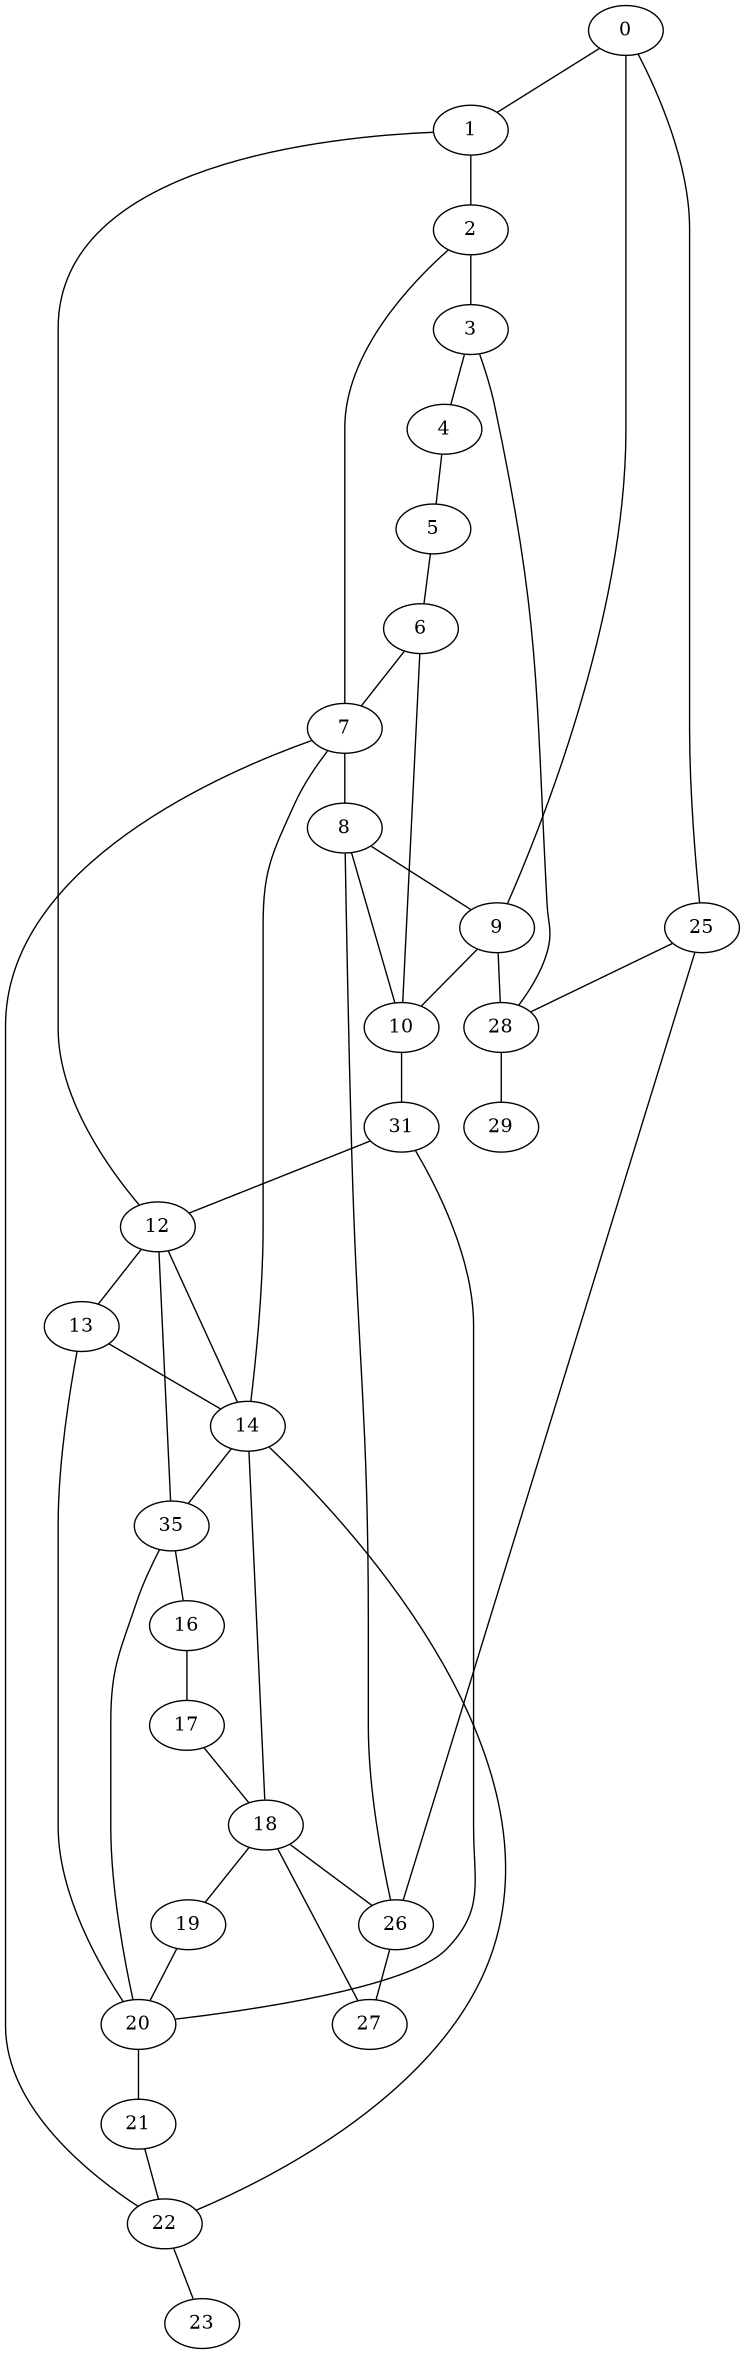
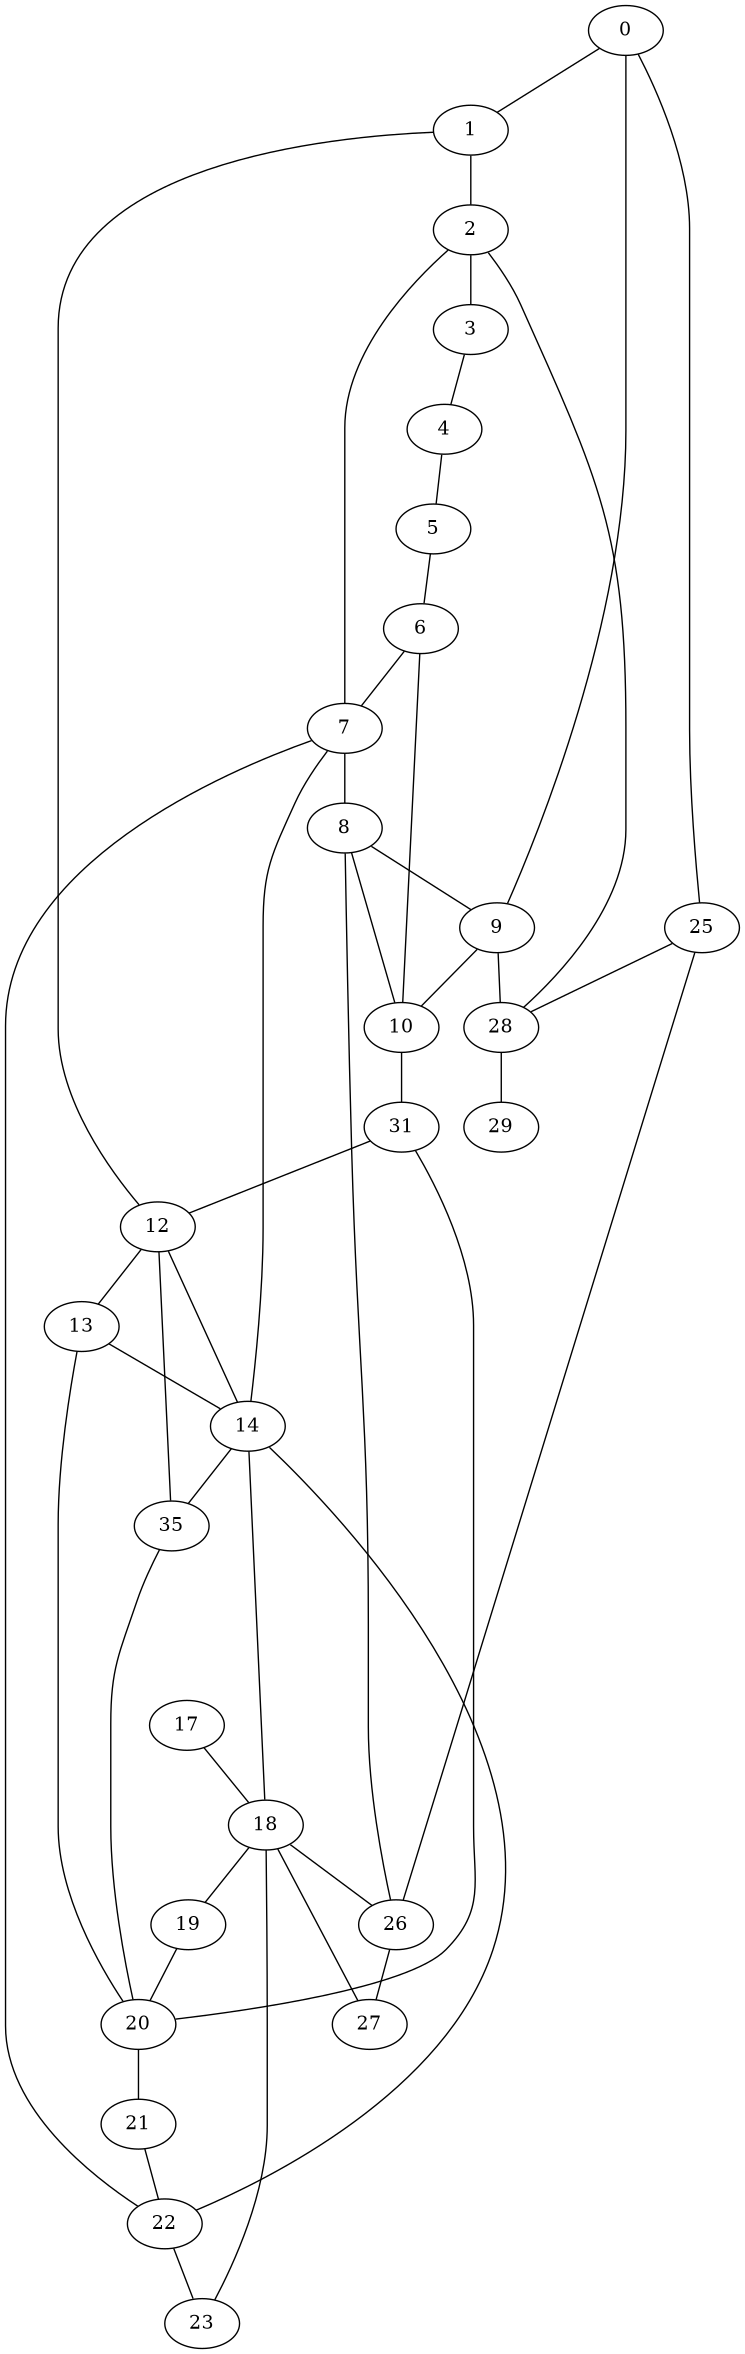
(536, 681) -> (623, 633)
(187, 1626) -> none
none -> (267, 2080)
